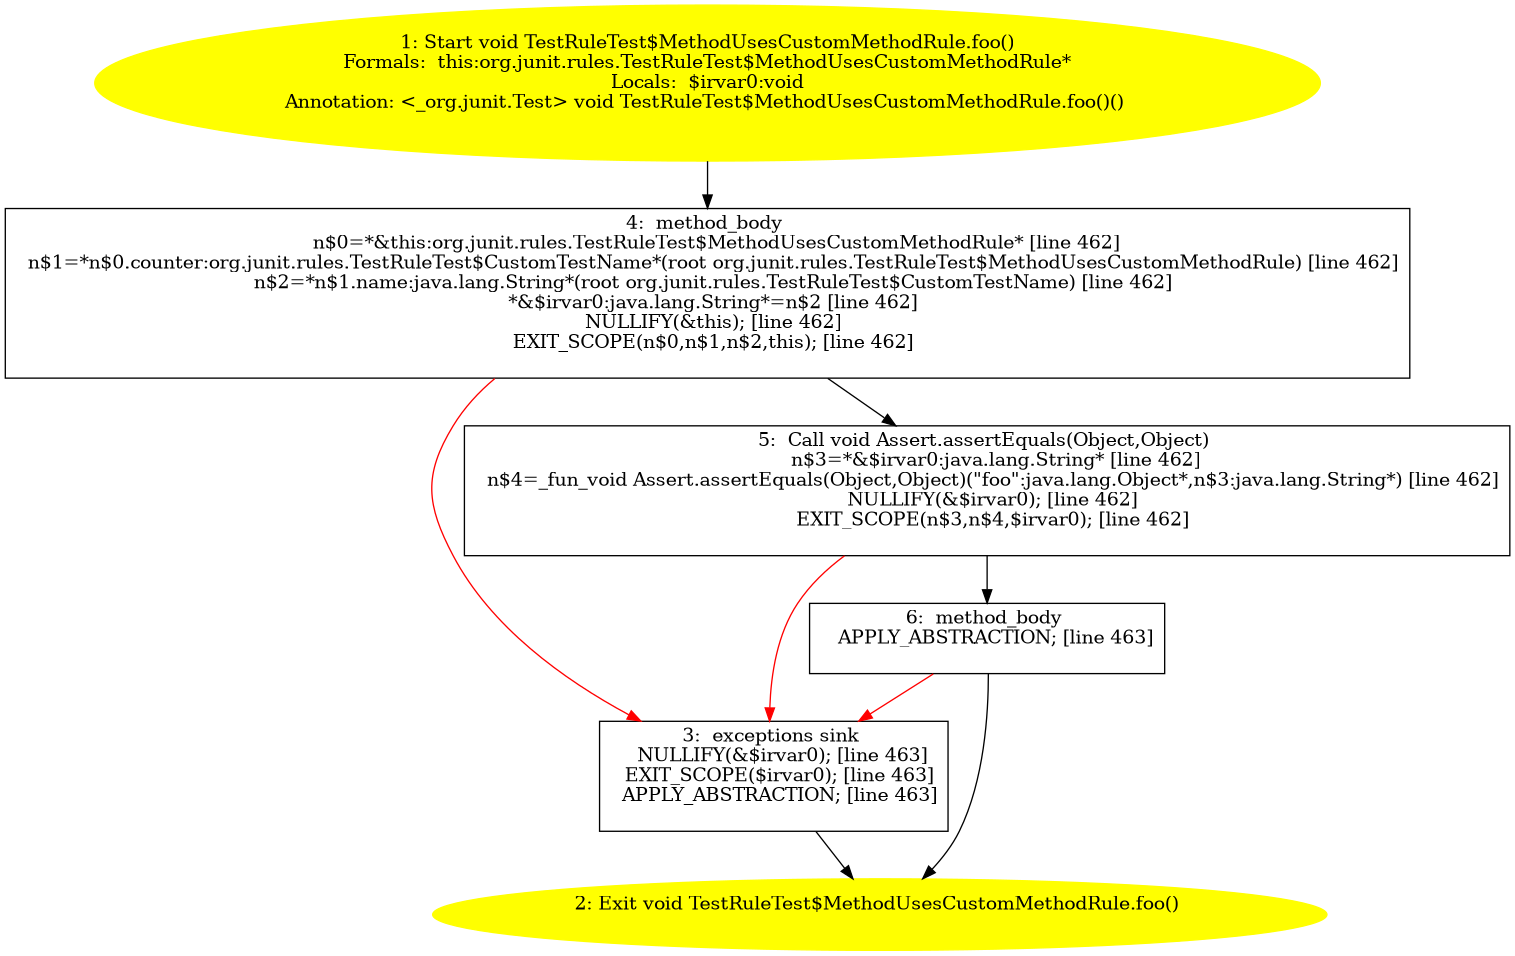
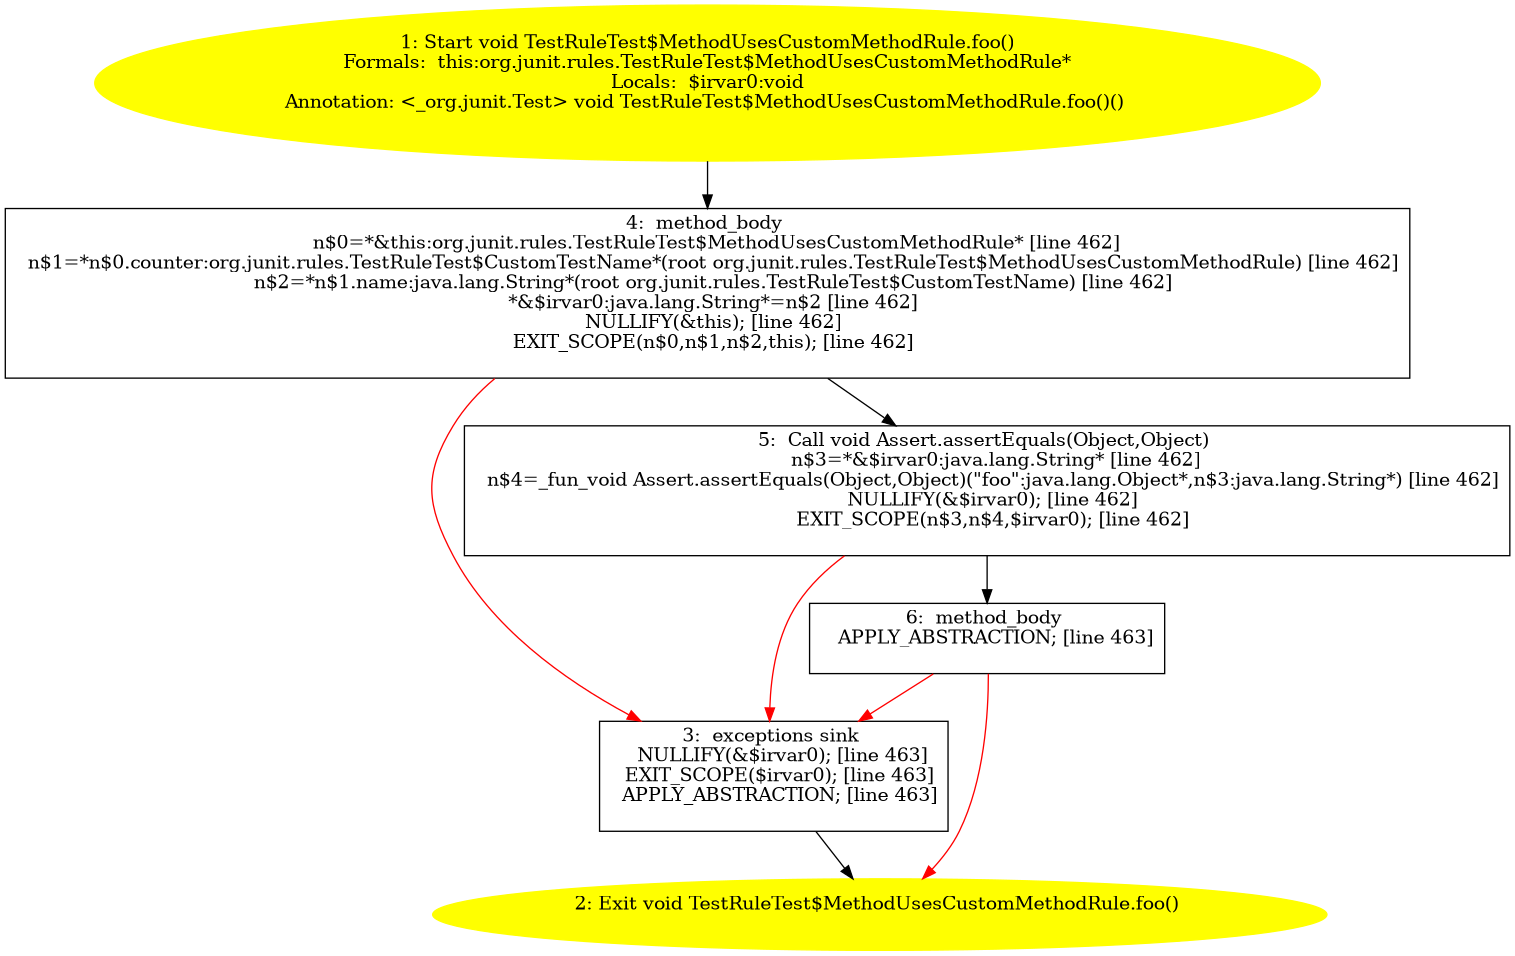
(978, 777) -> (978, 777)
